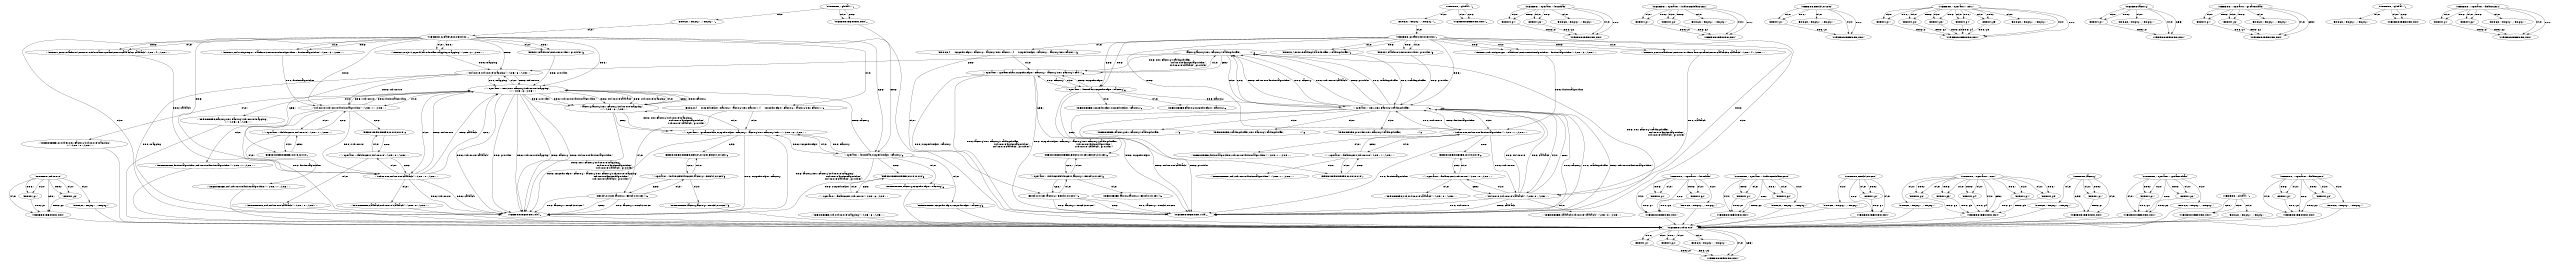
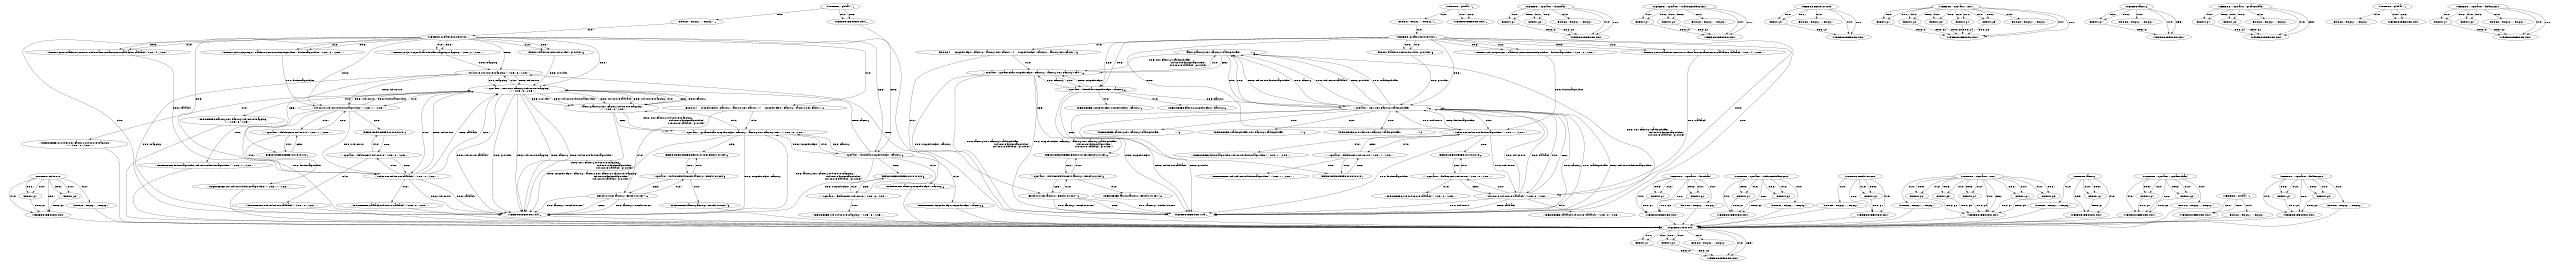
(1317, 52) -> none
(855, 62) -> (794, 94)
none -> (851, 205)
